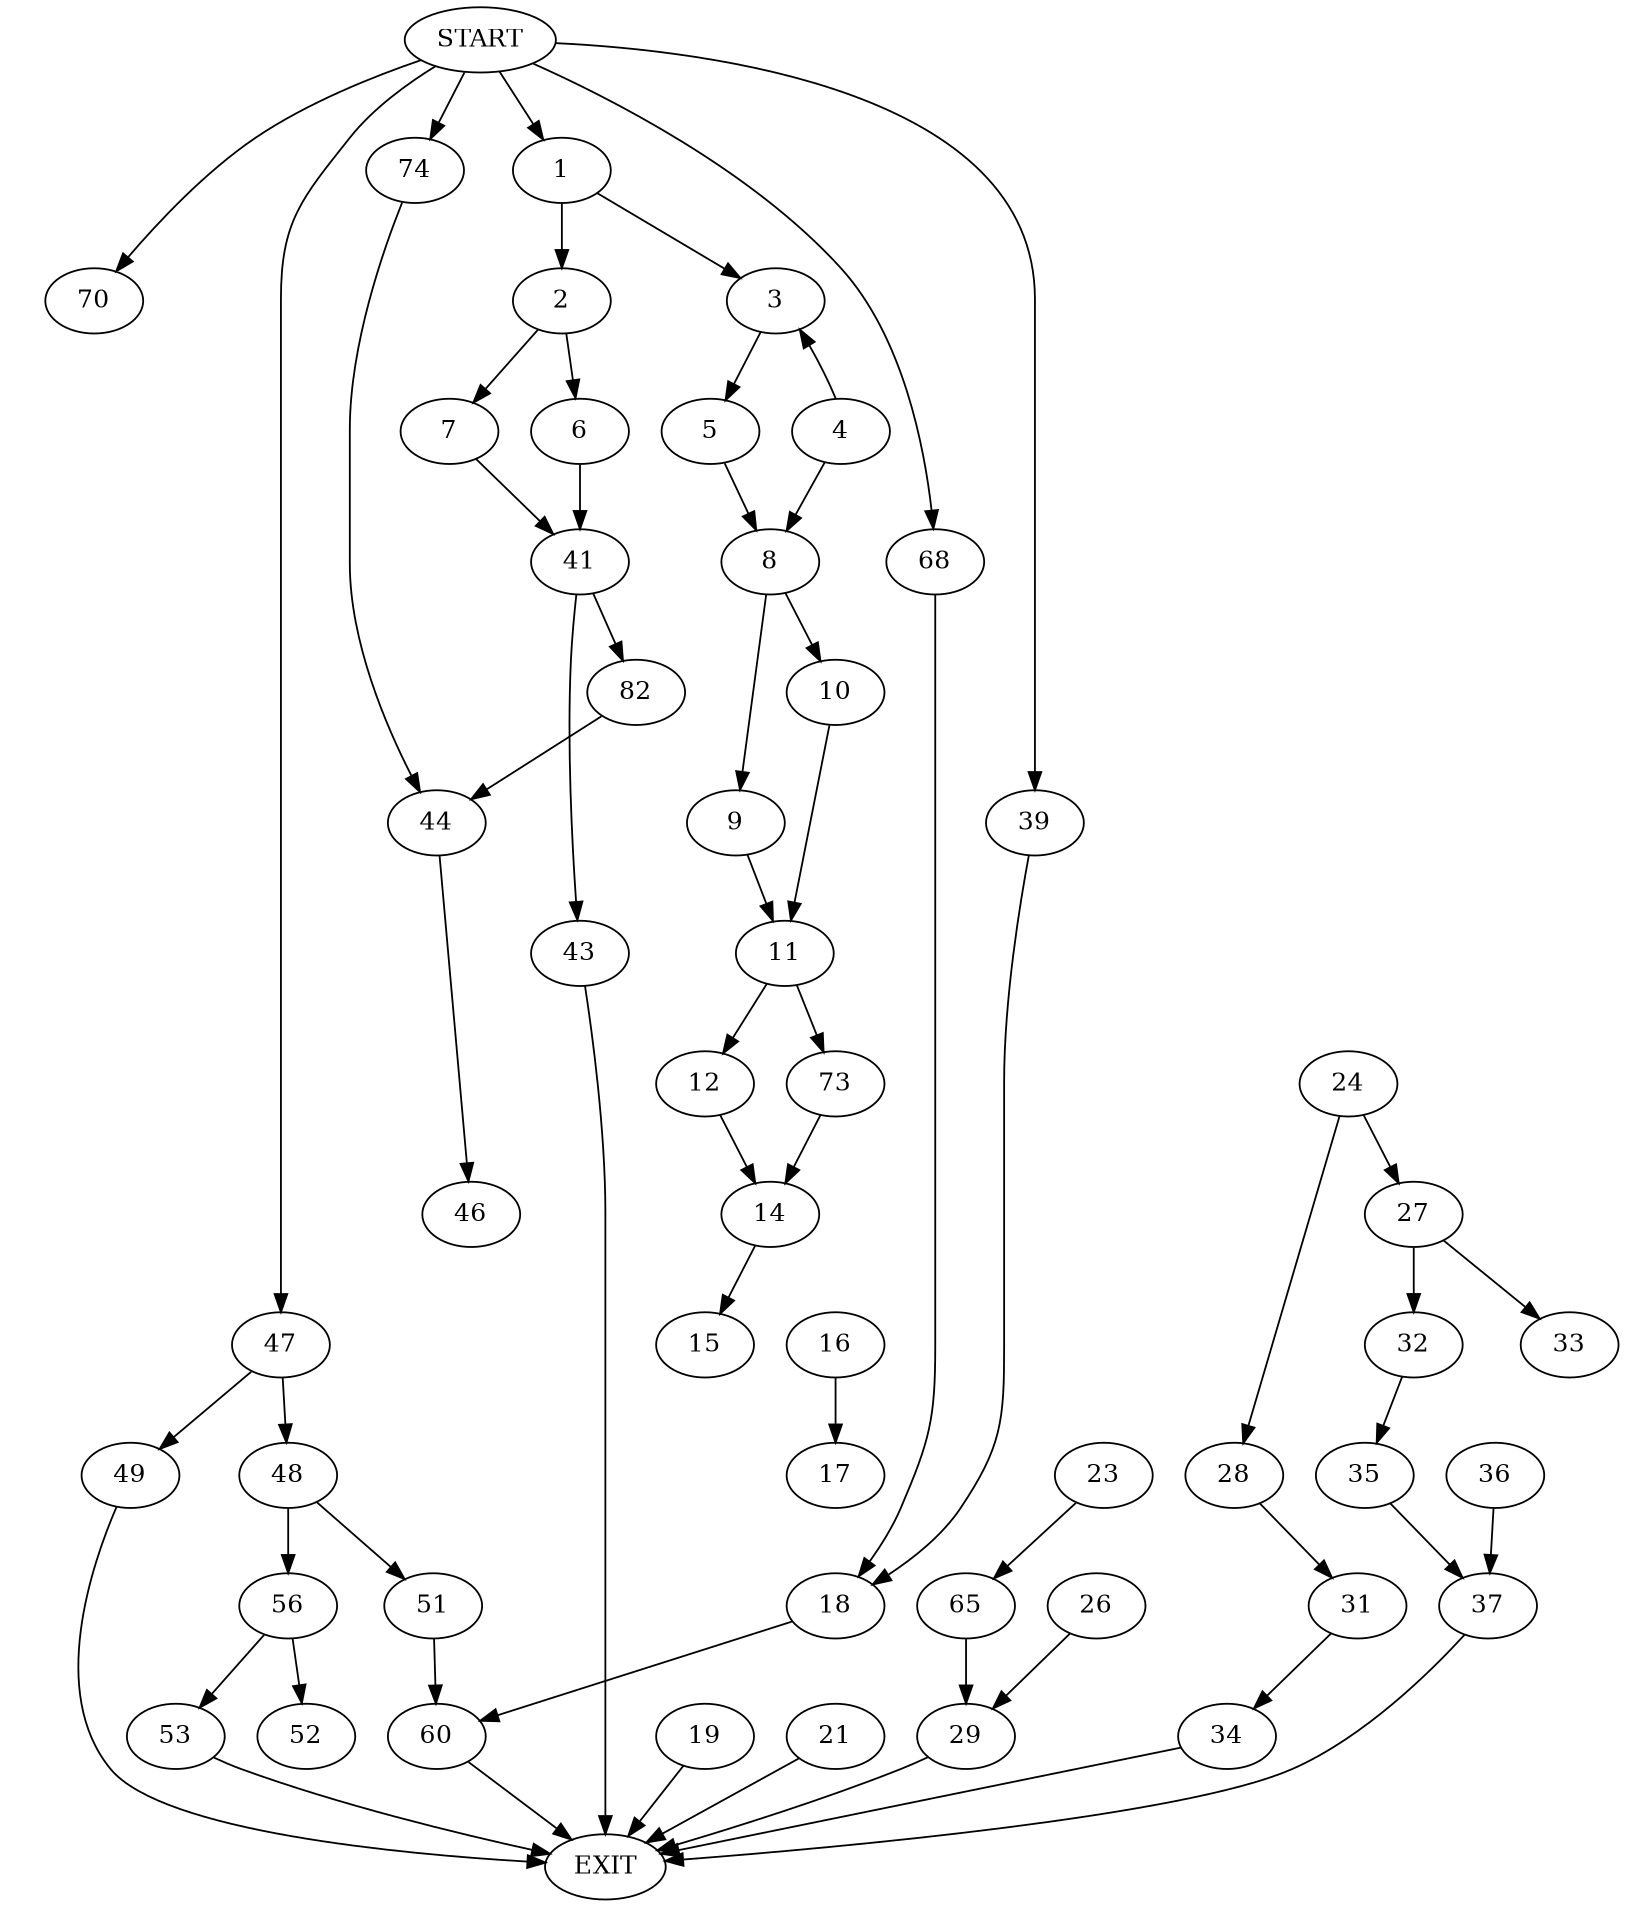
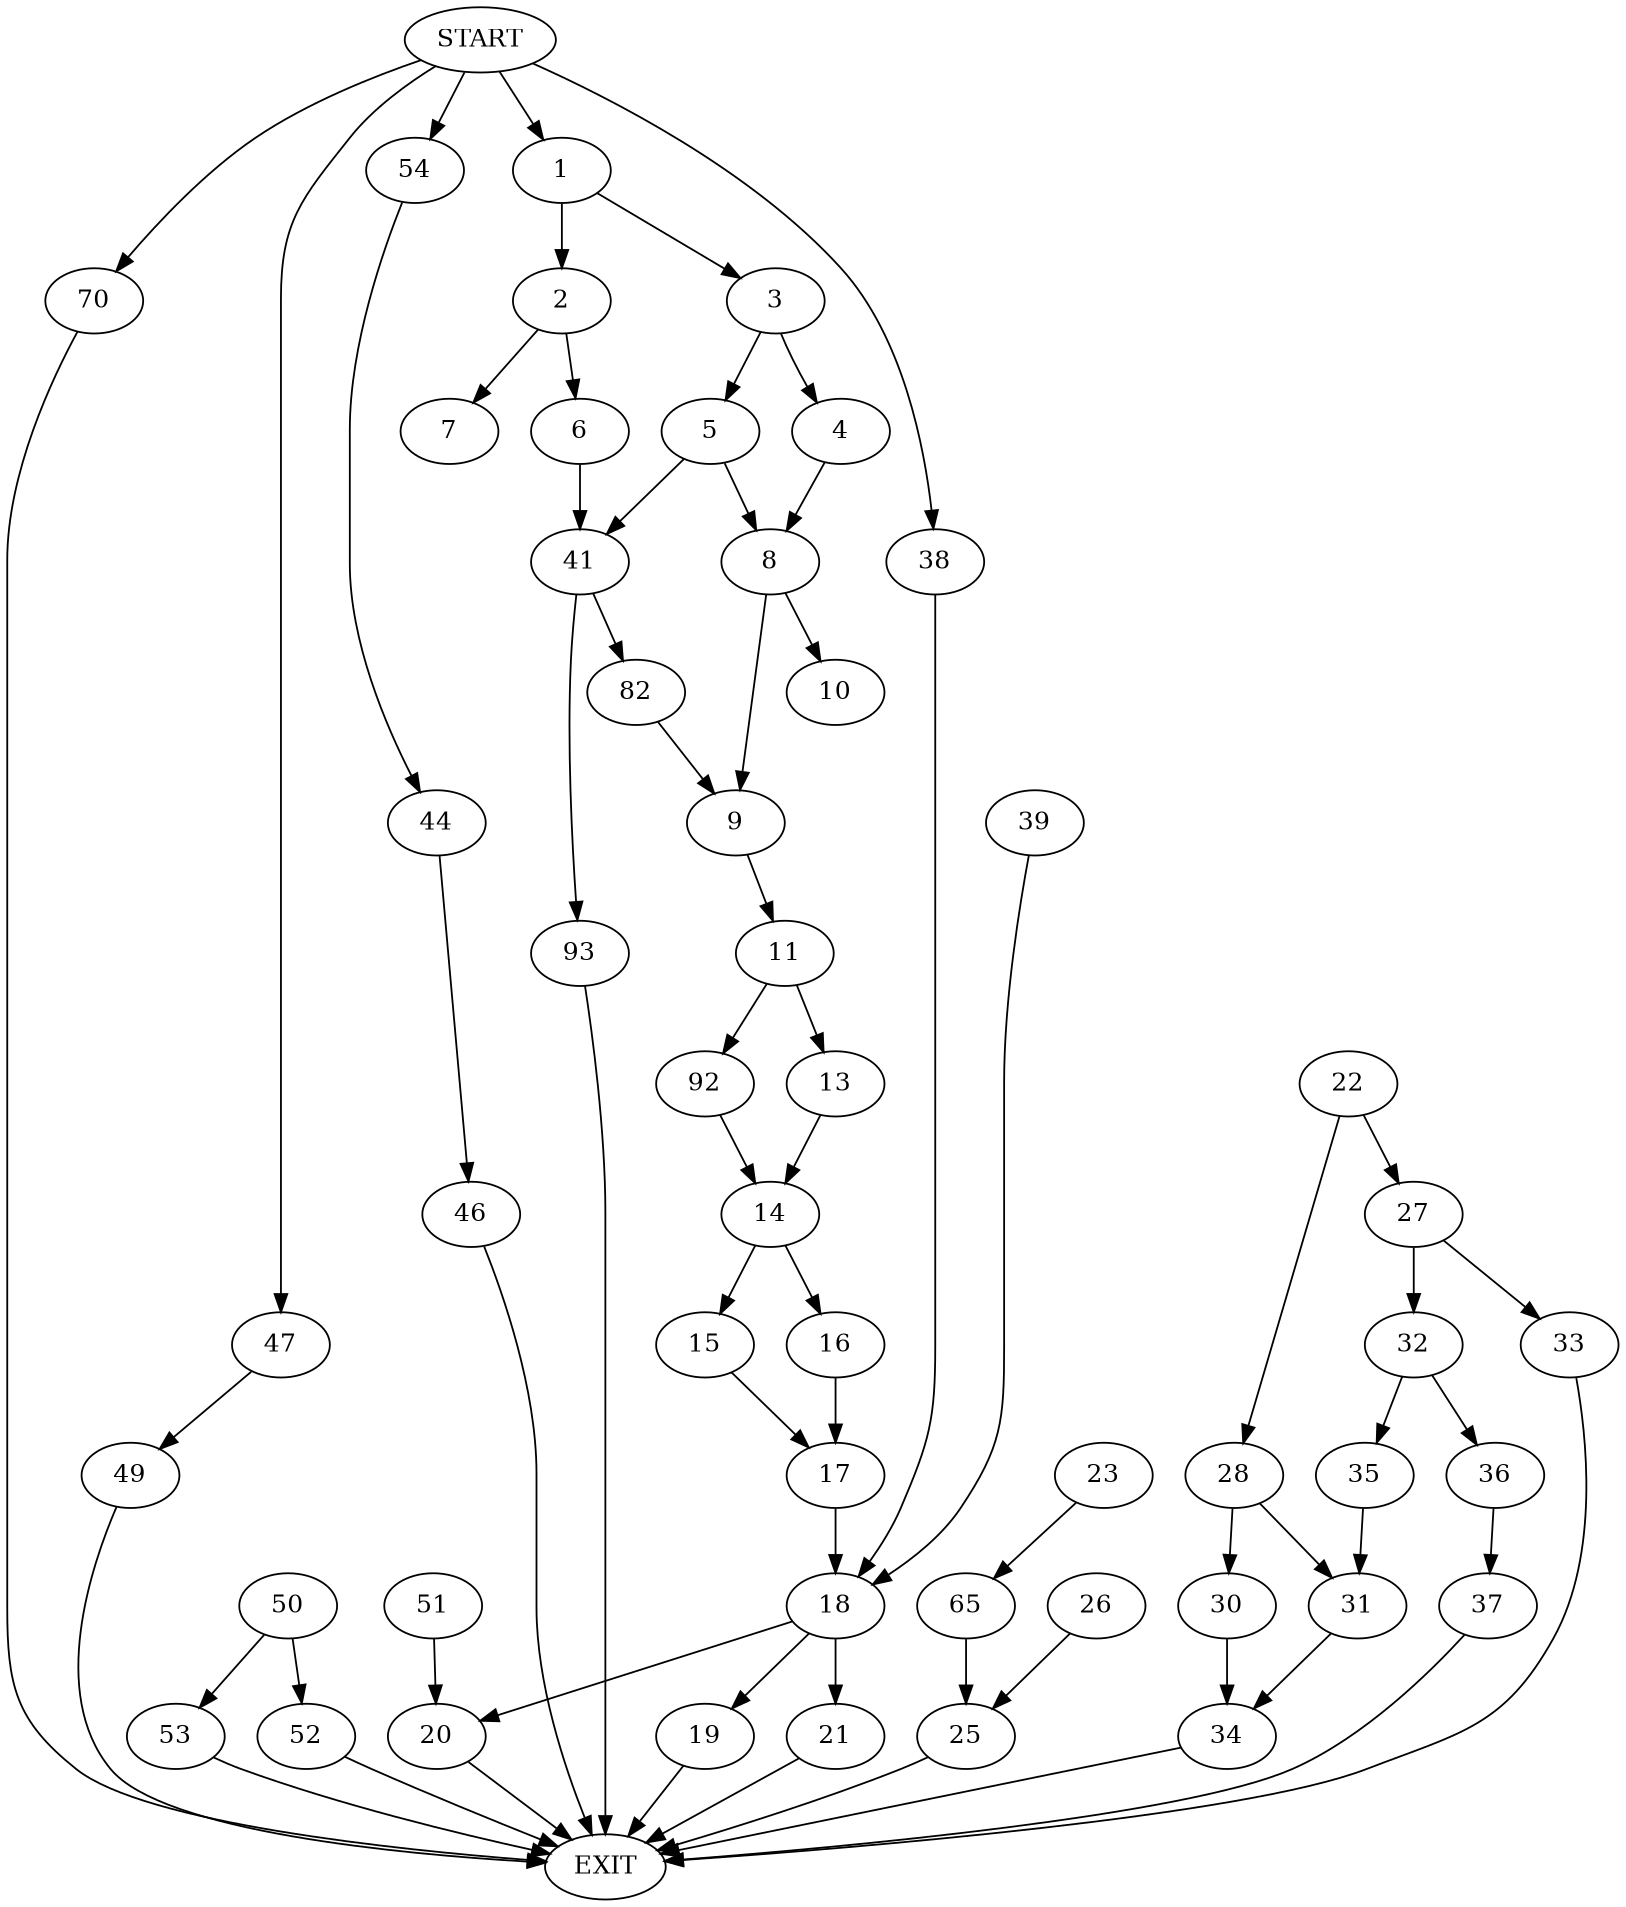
(415, 170) -> (415, 170)
(1023, 240) -> none
(823, 372) -> (793, 360)
(508, 490) -> (652, 490)
(935, 562) -> (935, 562)
(544, 753) -> (680, 750)
(812, 814) -> none
(580, 953) -> (580, 953)
(705, 1084) -> (705, 1084)
(836, 1084) -> (836, 1084)
(1348, 1084) -> (1348, 1084)
none -> (799, 1272)
none -> (7, 1287)
none -> (1450, 1402)
none -> (764, 1404)
(288, 1475) -> none
none -> (536, 1532)
none -> (836, 1532)
(1420, 1534) -> (1362, 1532)
(288, 1606) -> (288, 1606)
none -> (1227, 1606)
none -> (836, 1662)
none -> (777, 1665)
(437, 1736) -> (437, 1736)
(966, 1736) -> (966, 1736)
none -> (1275, 1793)
none -> (442, 1799)
